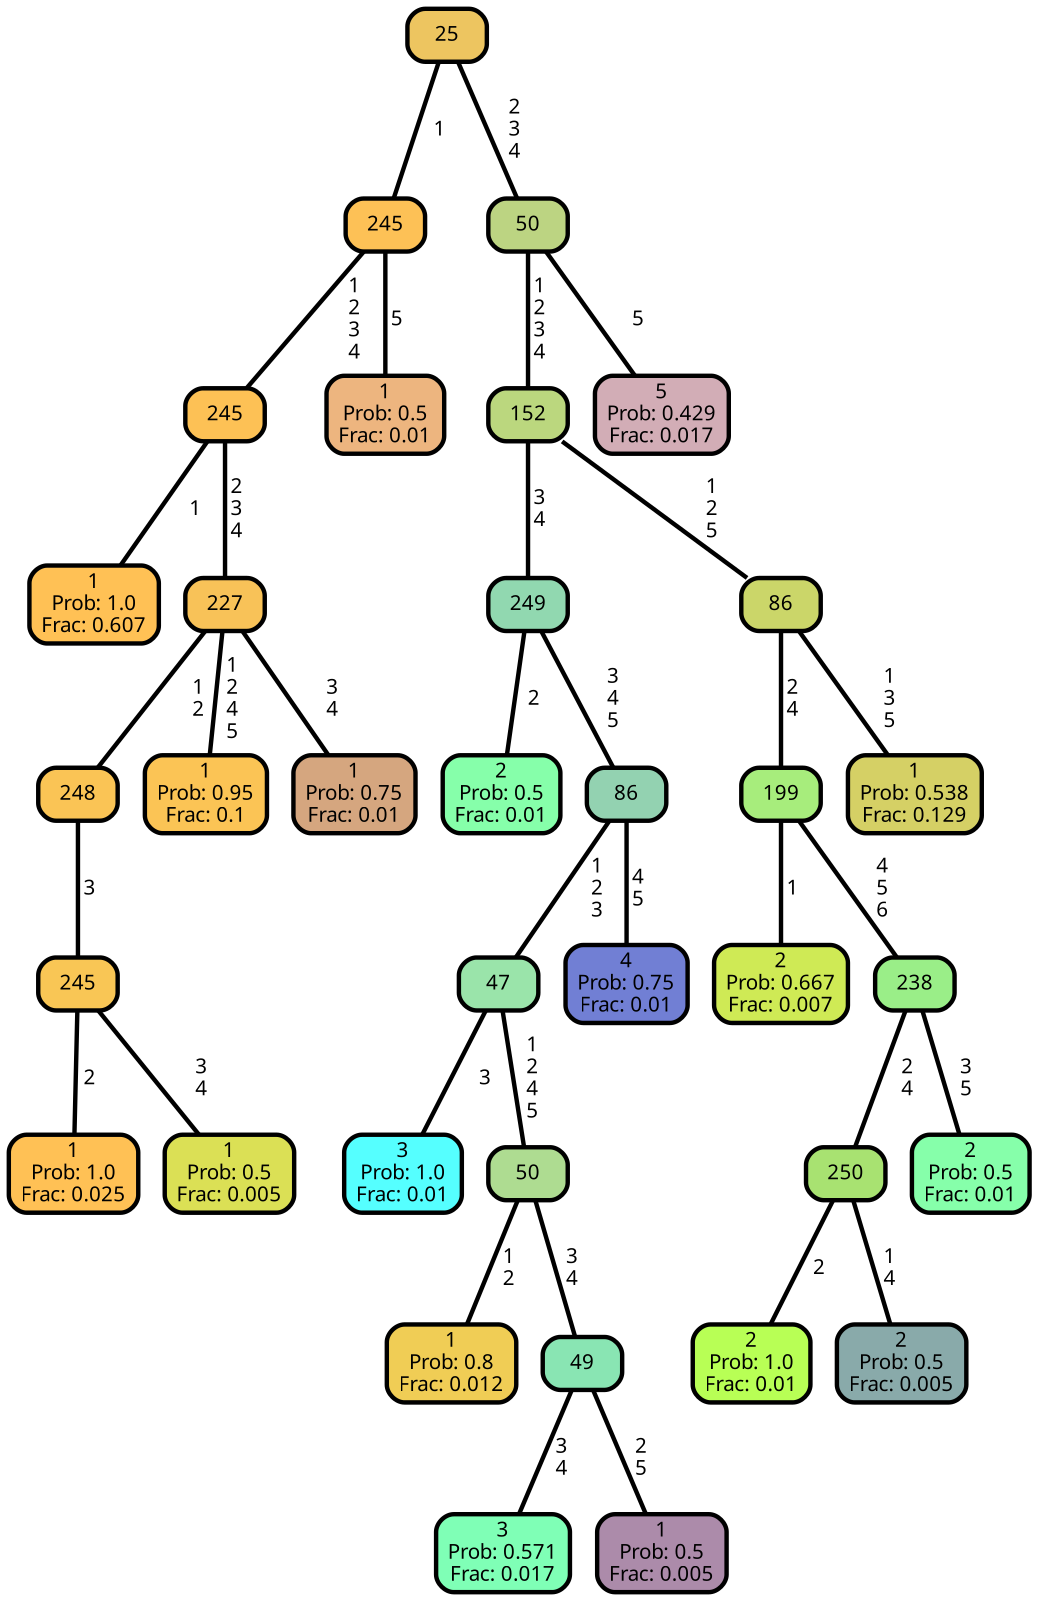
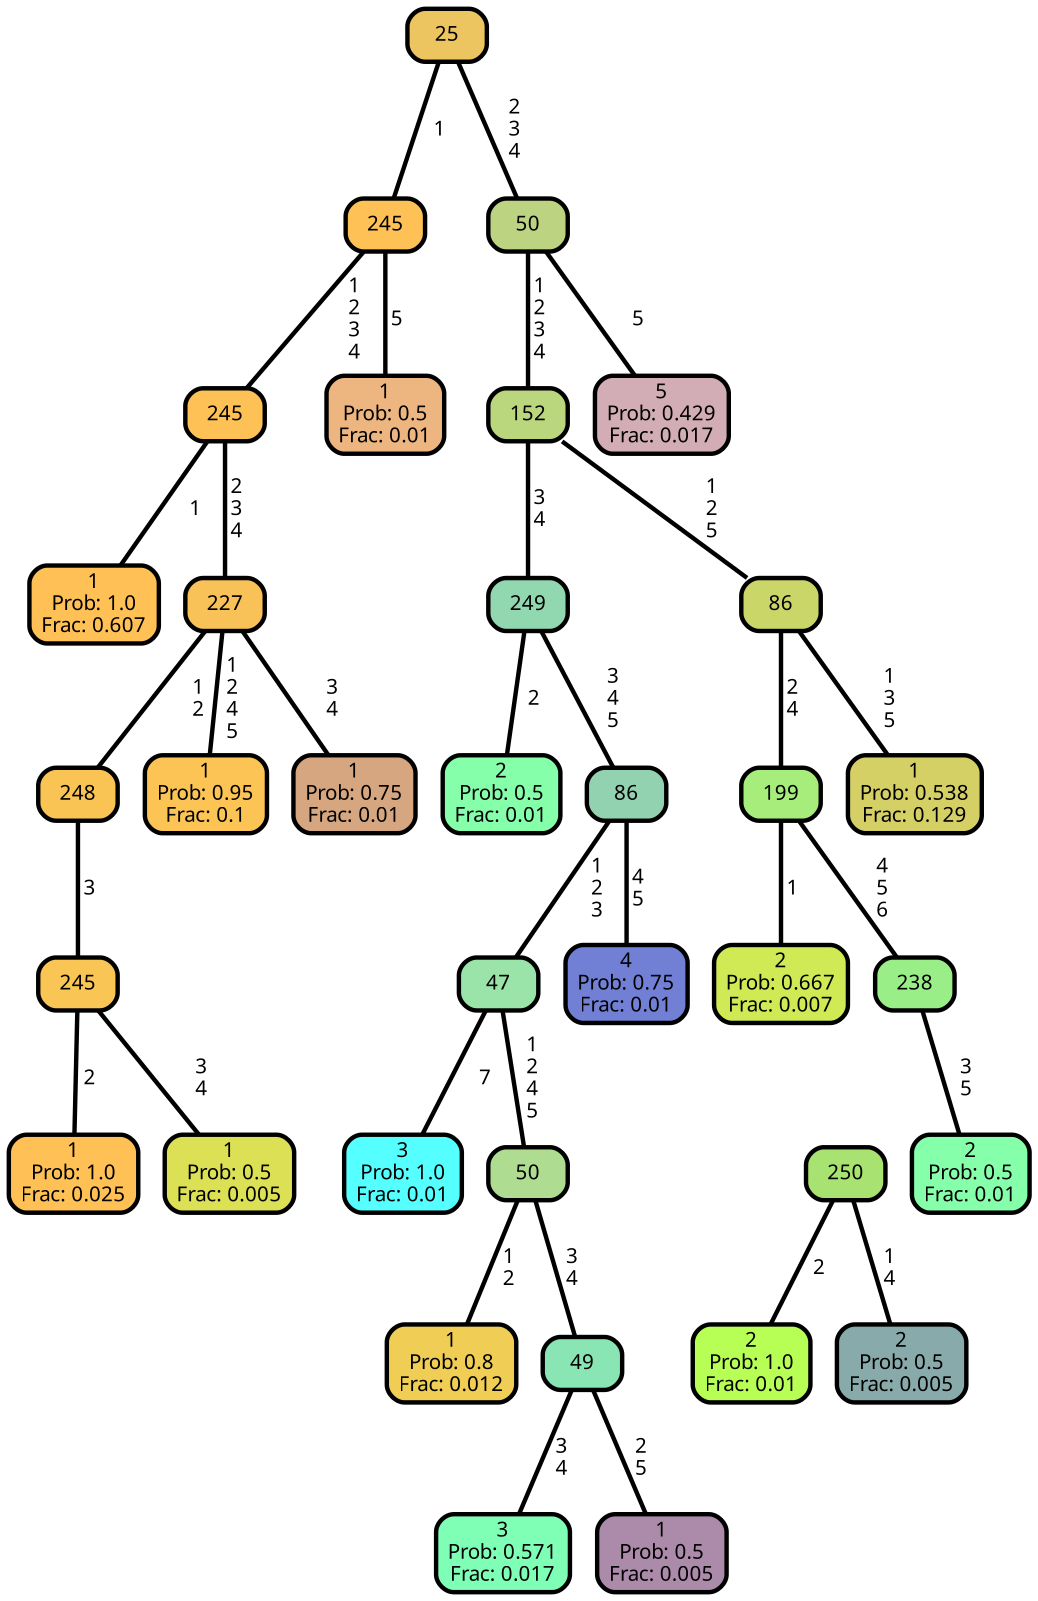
(483, 1079) -> (483, 1079)
(880, 1079) -> none
